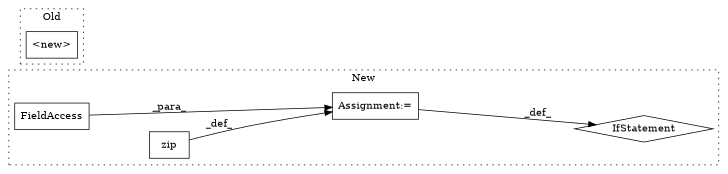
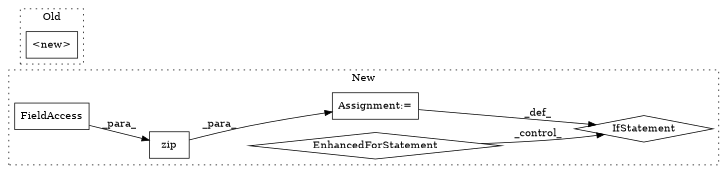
(207, 111) -> (116, 132)
(219, 124) -> (219, 124)
none -> (375, 146)
